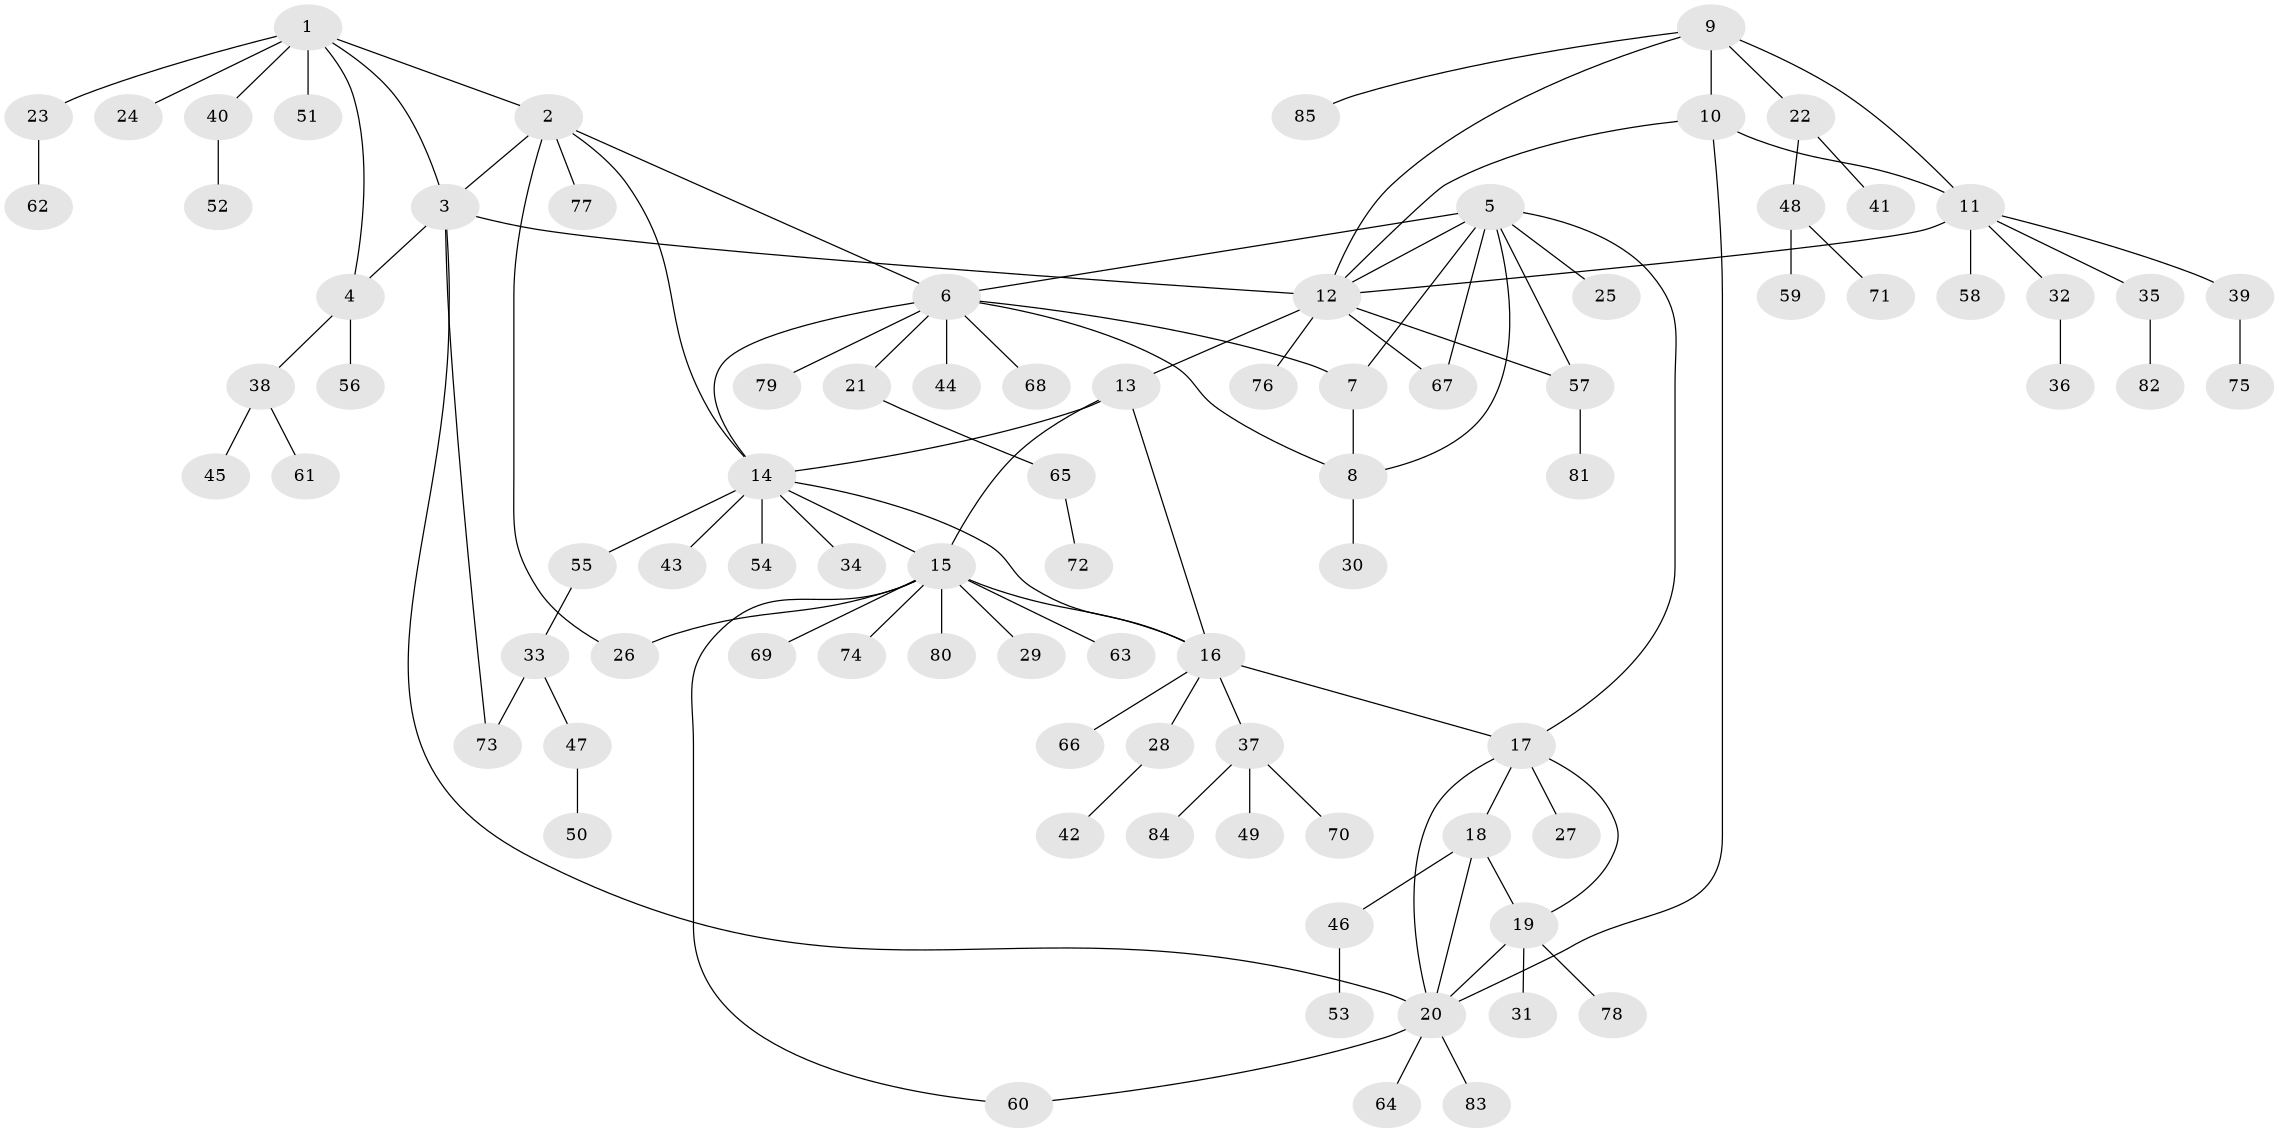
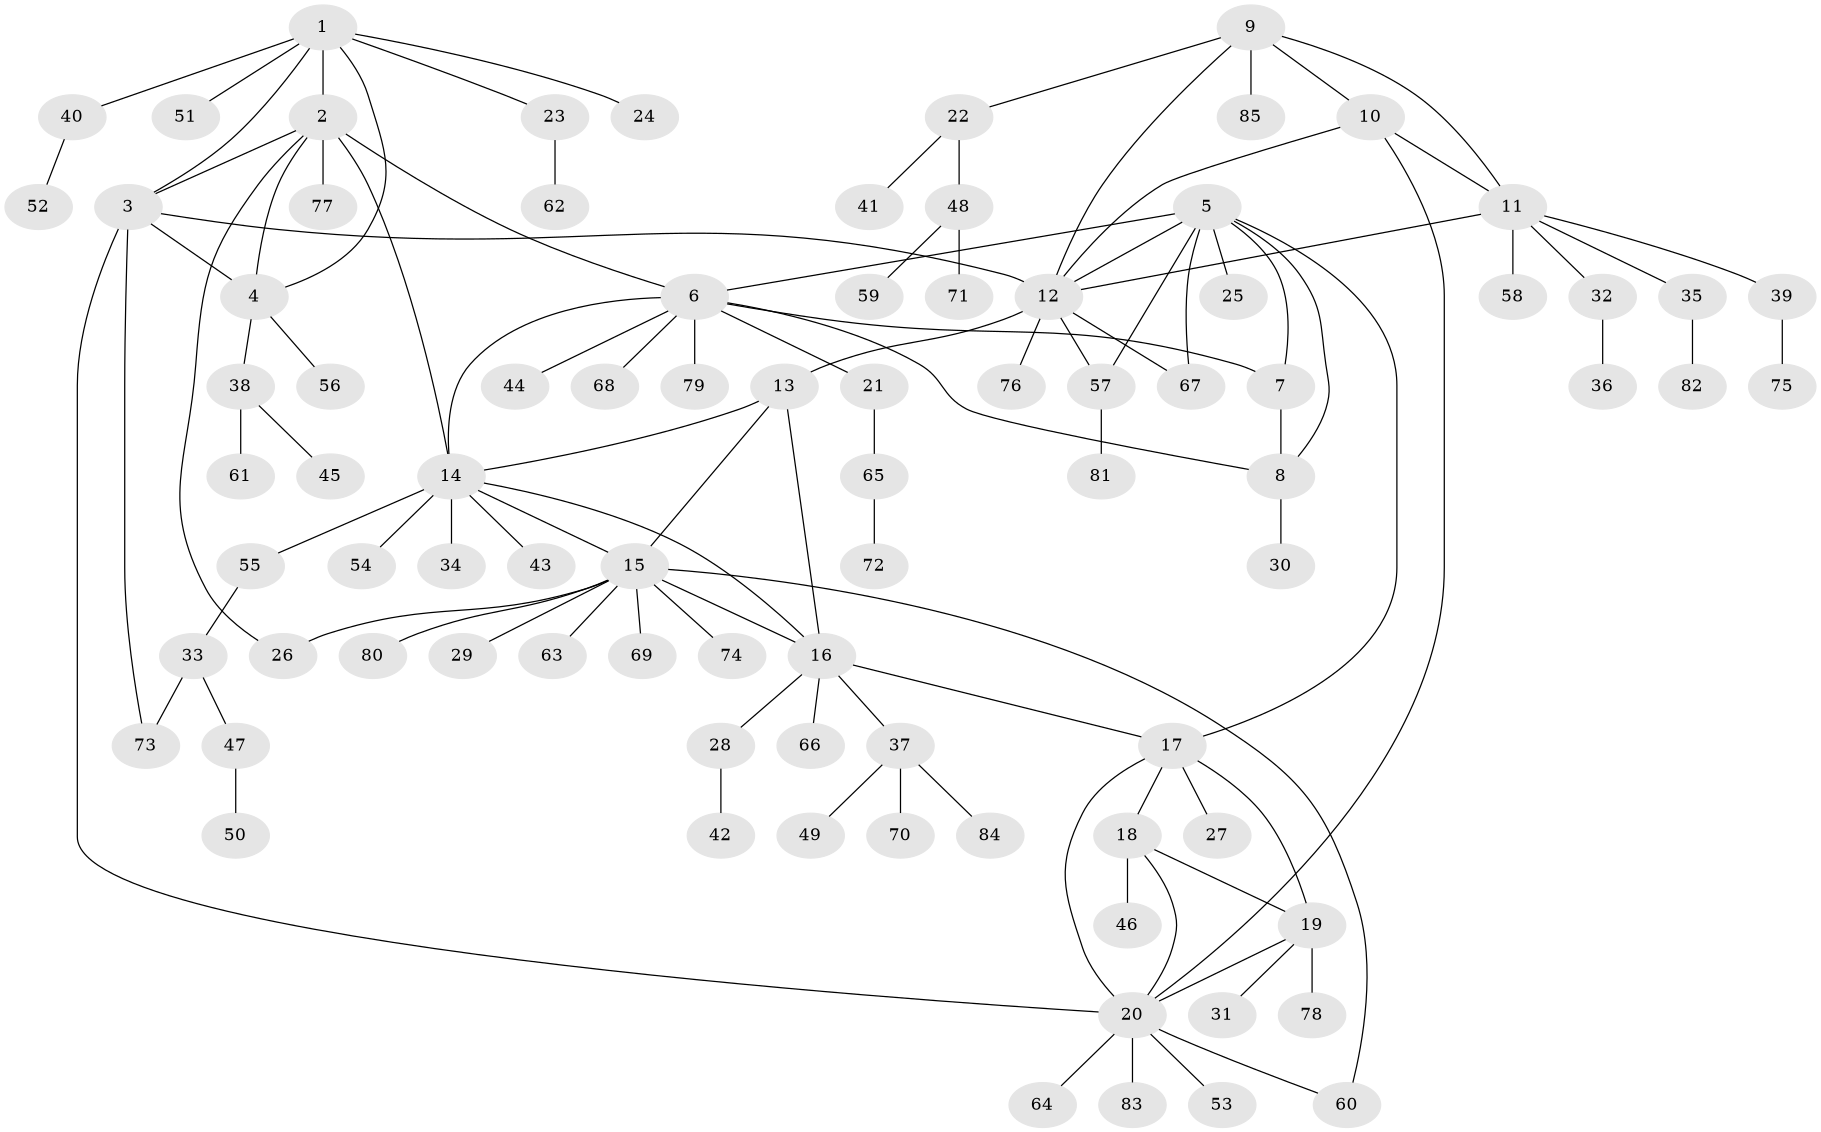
none -> (272, 202)
(1340, 970) -> (1177, 1060)
